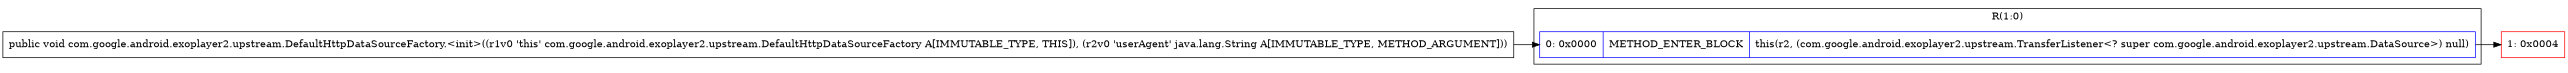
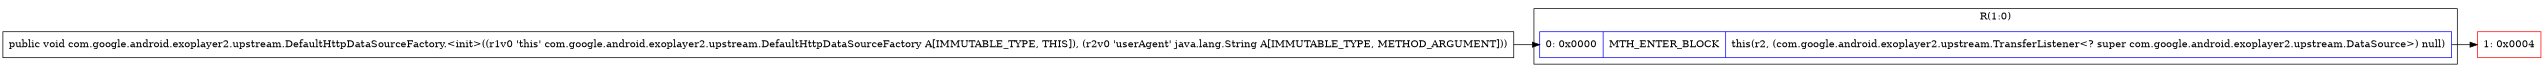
(1676, 44) -> (1664, 44)
